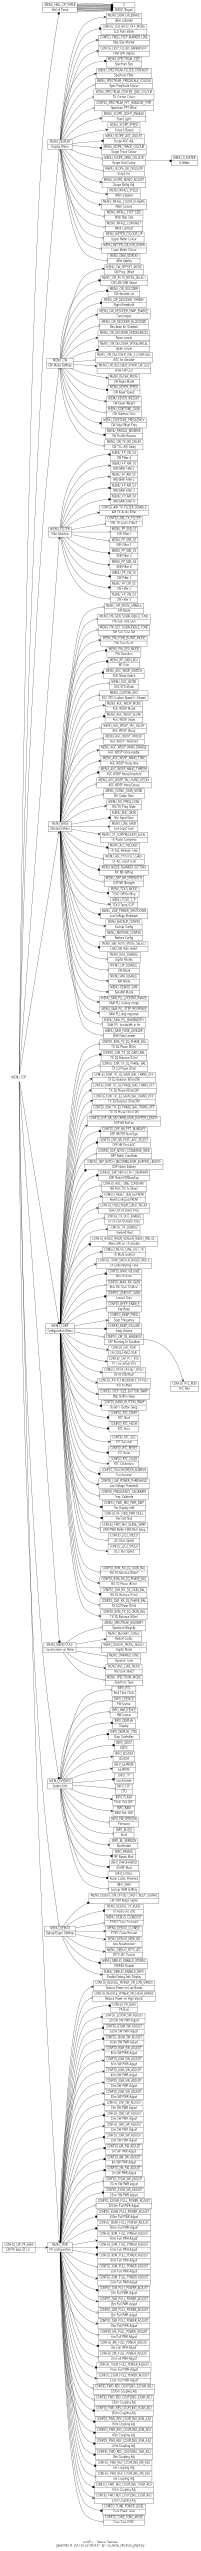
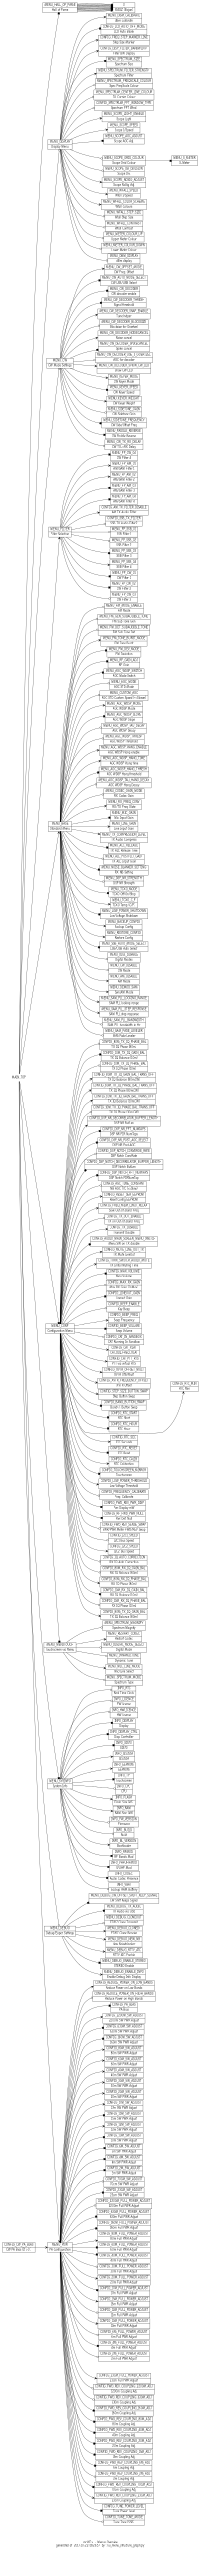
(124, 119) -> (124, 119)
(124, 150) -> none
(124, 294) -> (124, 294)
(19, 1078) -> (19, 1078)
(124, 1233) -> (124, 1233)
(170, 1352) -> (95, 1433)
none -> (124, 1560)
(124, 2367) -> none
